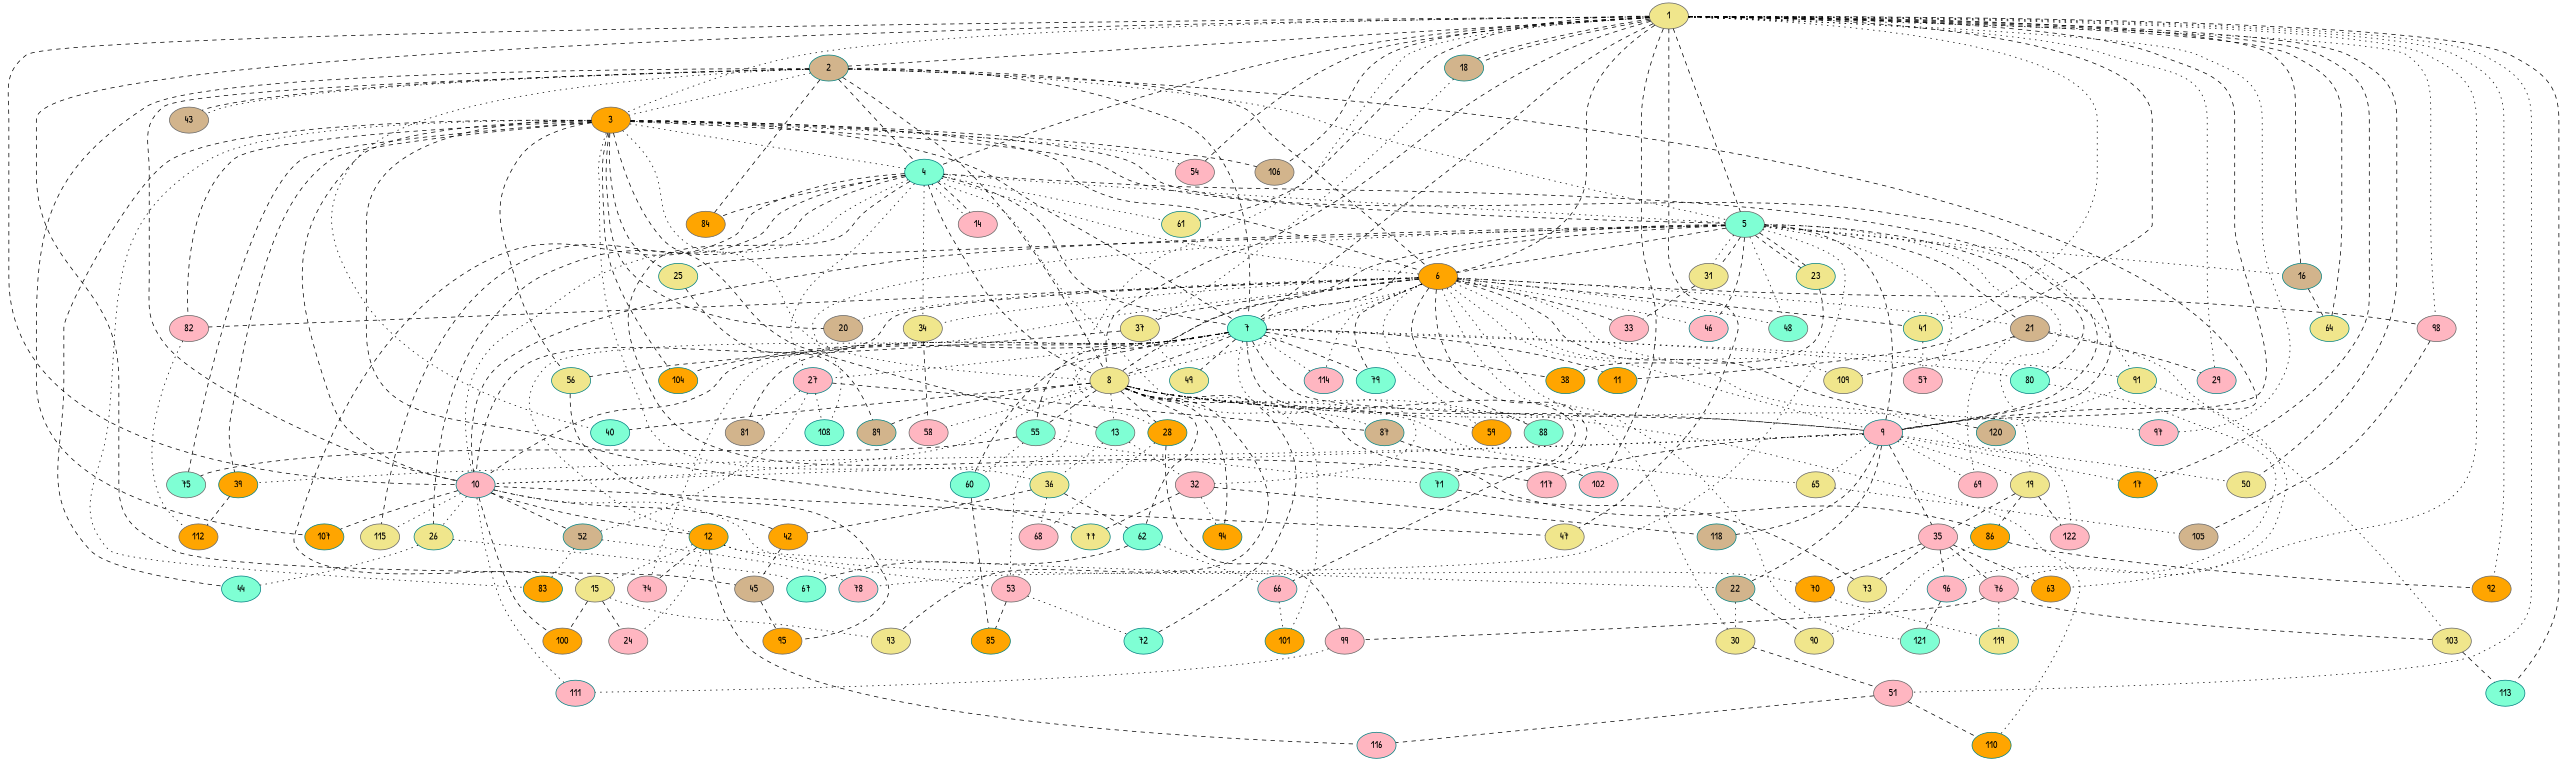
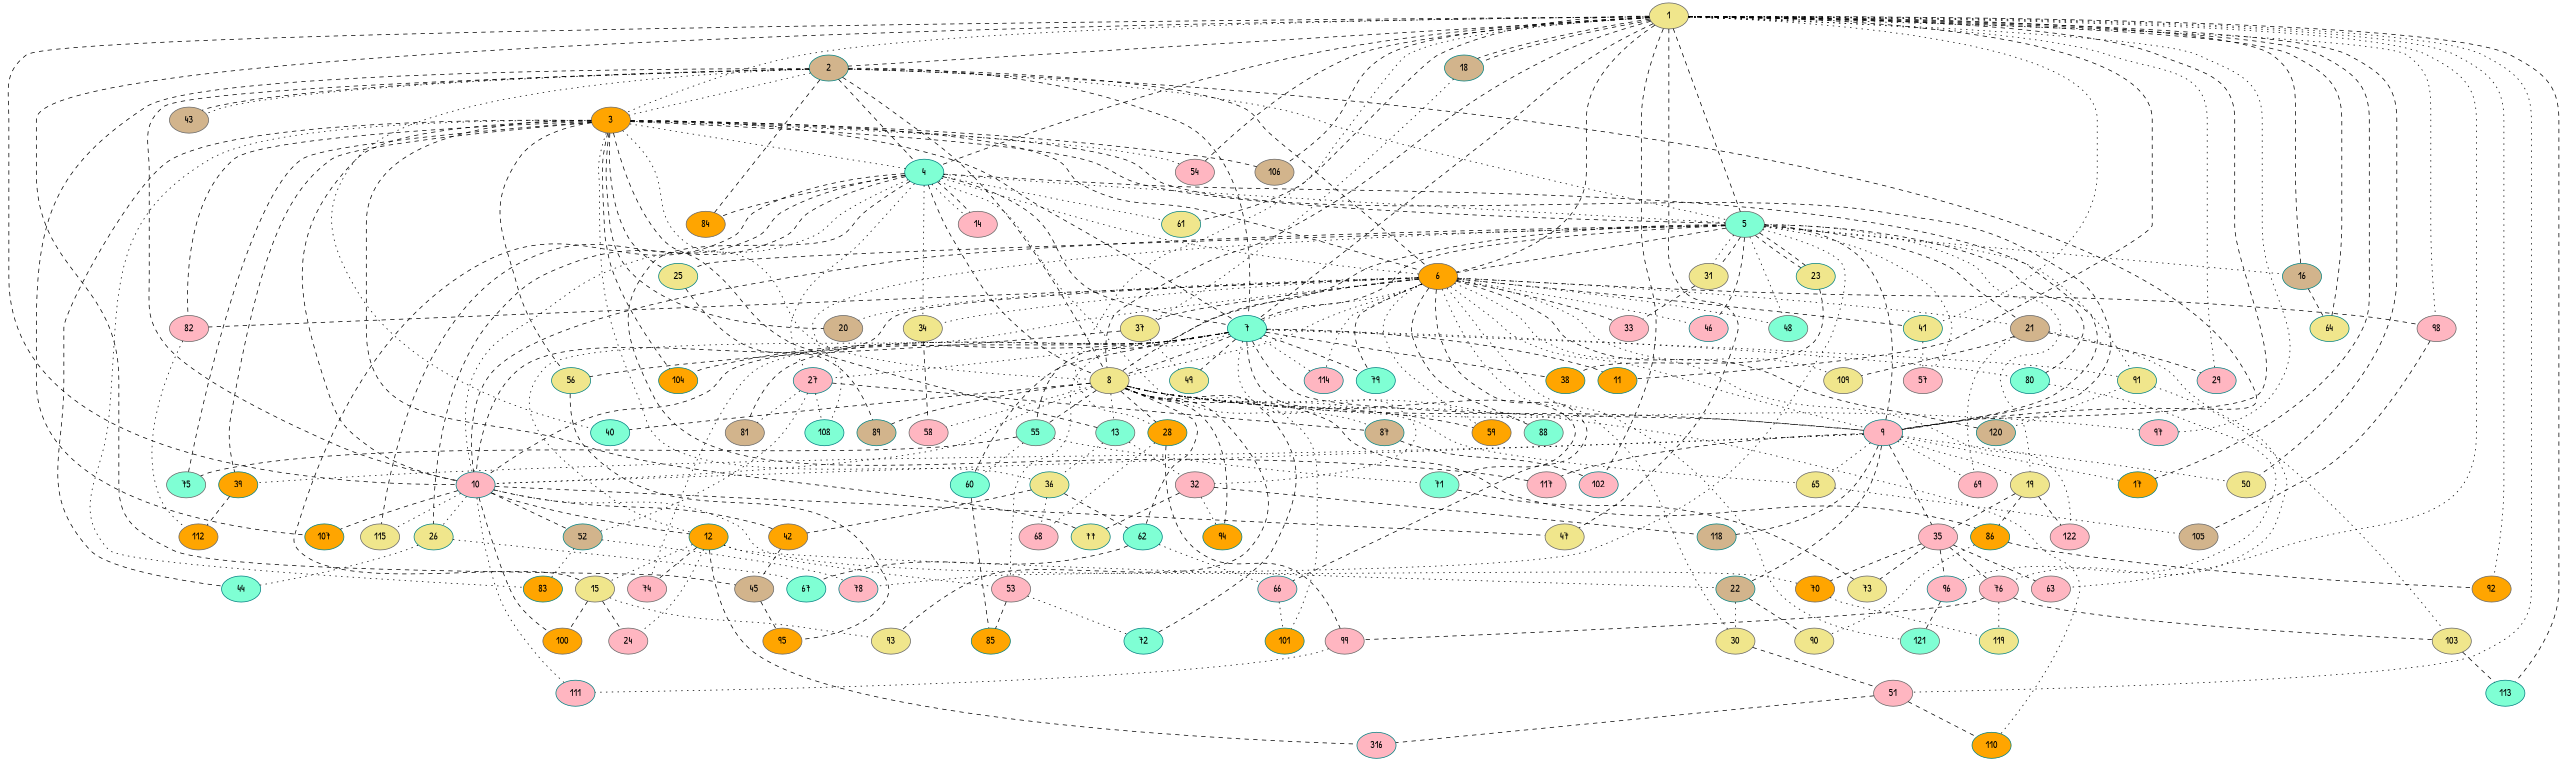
(2051, 589) -> (2051, 589)
(1377, 745) -> (1377, 745)
